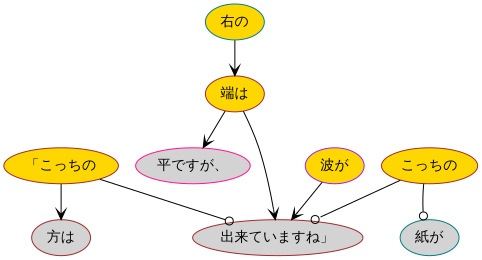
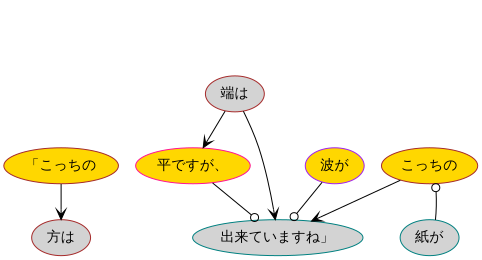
(235, 22) -> none
(235, 94) -> (235, 94)
(193, 166) -> (193, 166)
(309, 198) -> (309, 198)
(423, 198) -> (436, 206)
(162, 199) -> (232, 199)
(360, 199) -> (360, 199)
(278, 238) -> (278, 238)
